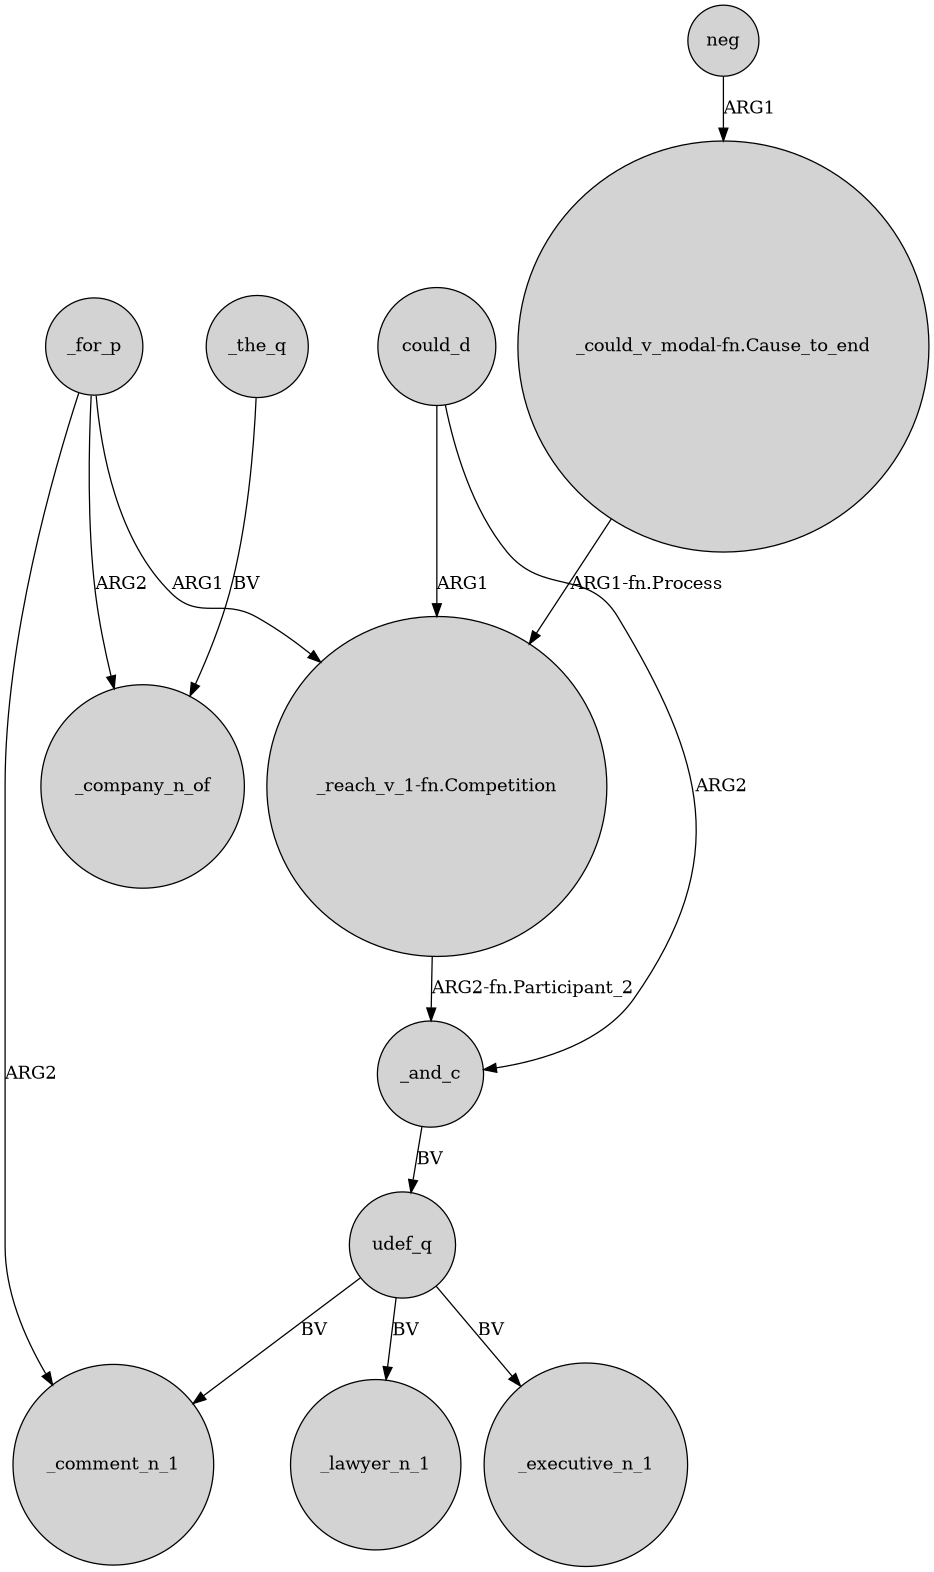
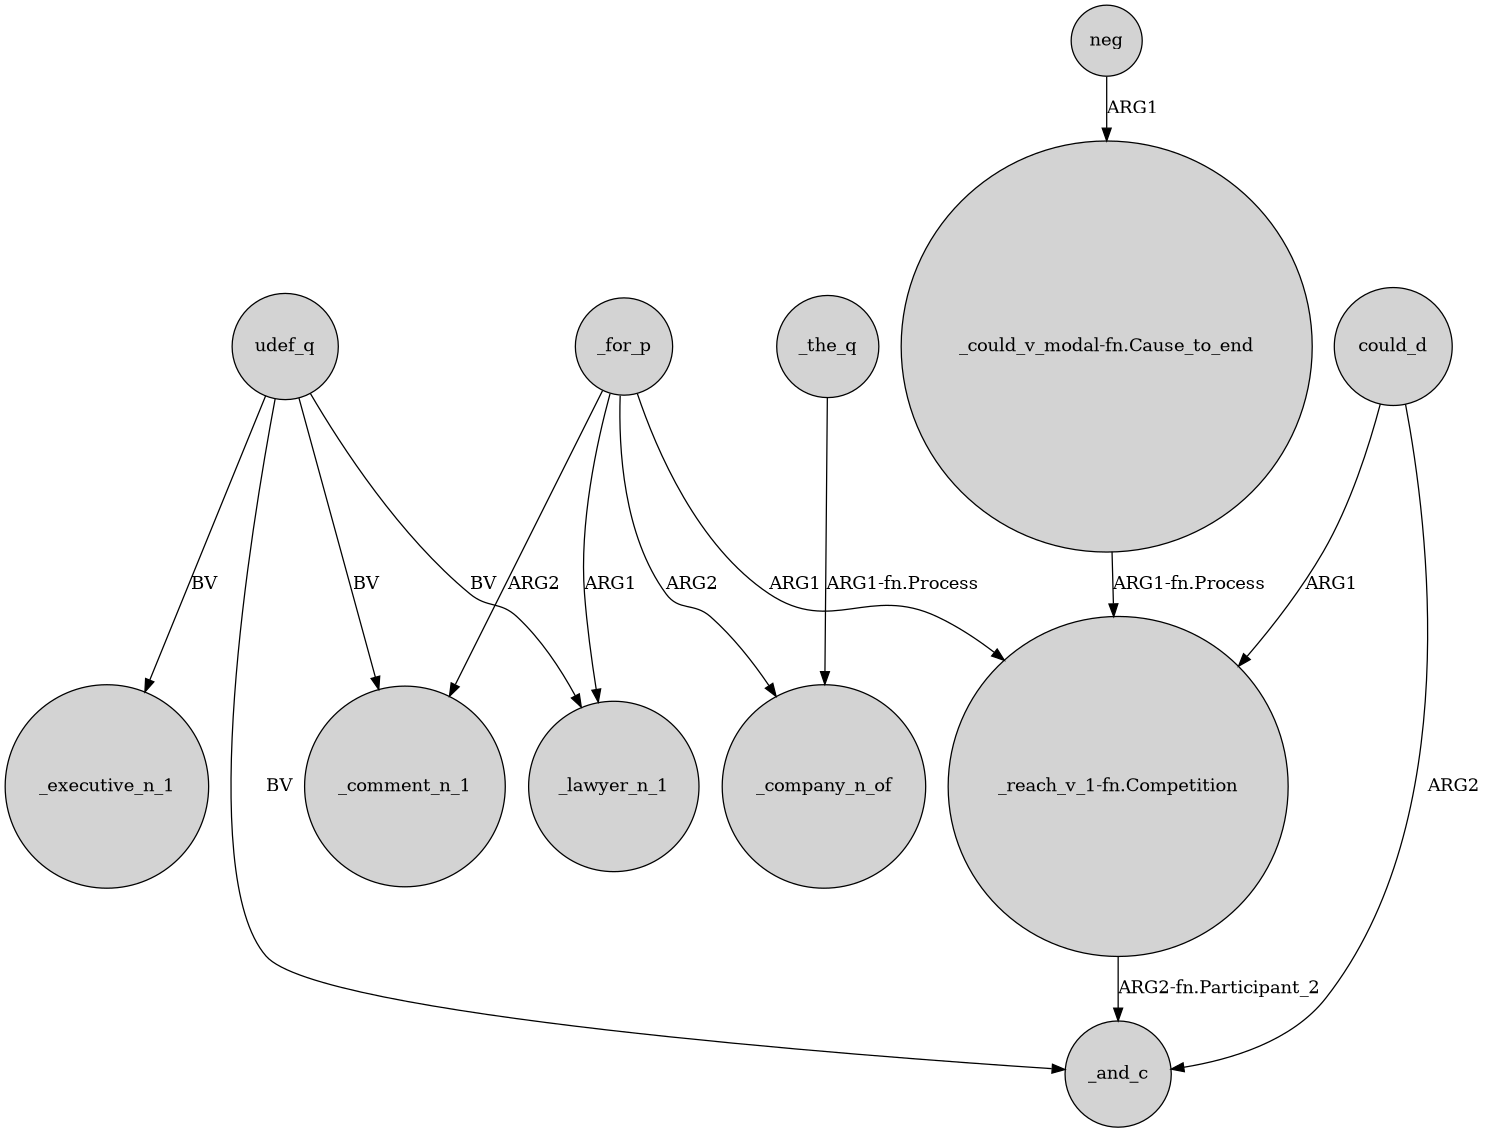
none -> (584, 541)
(246, 584) -> (903, 584)
(418, 1153) -> (374, 995)
